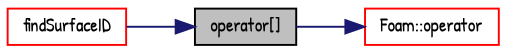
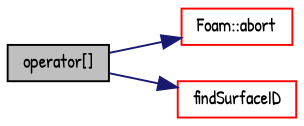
(151, 27) -> (134, 78)
(432, 27) -> (237, 27)
